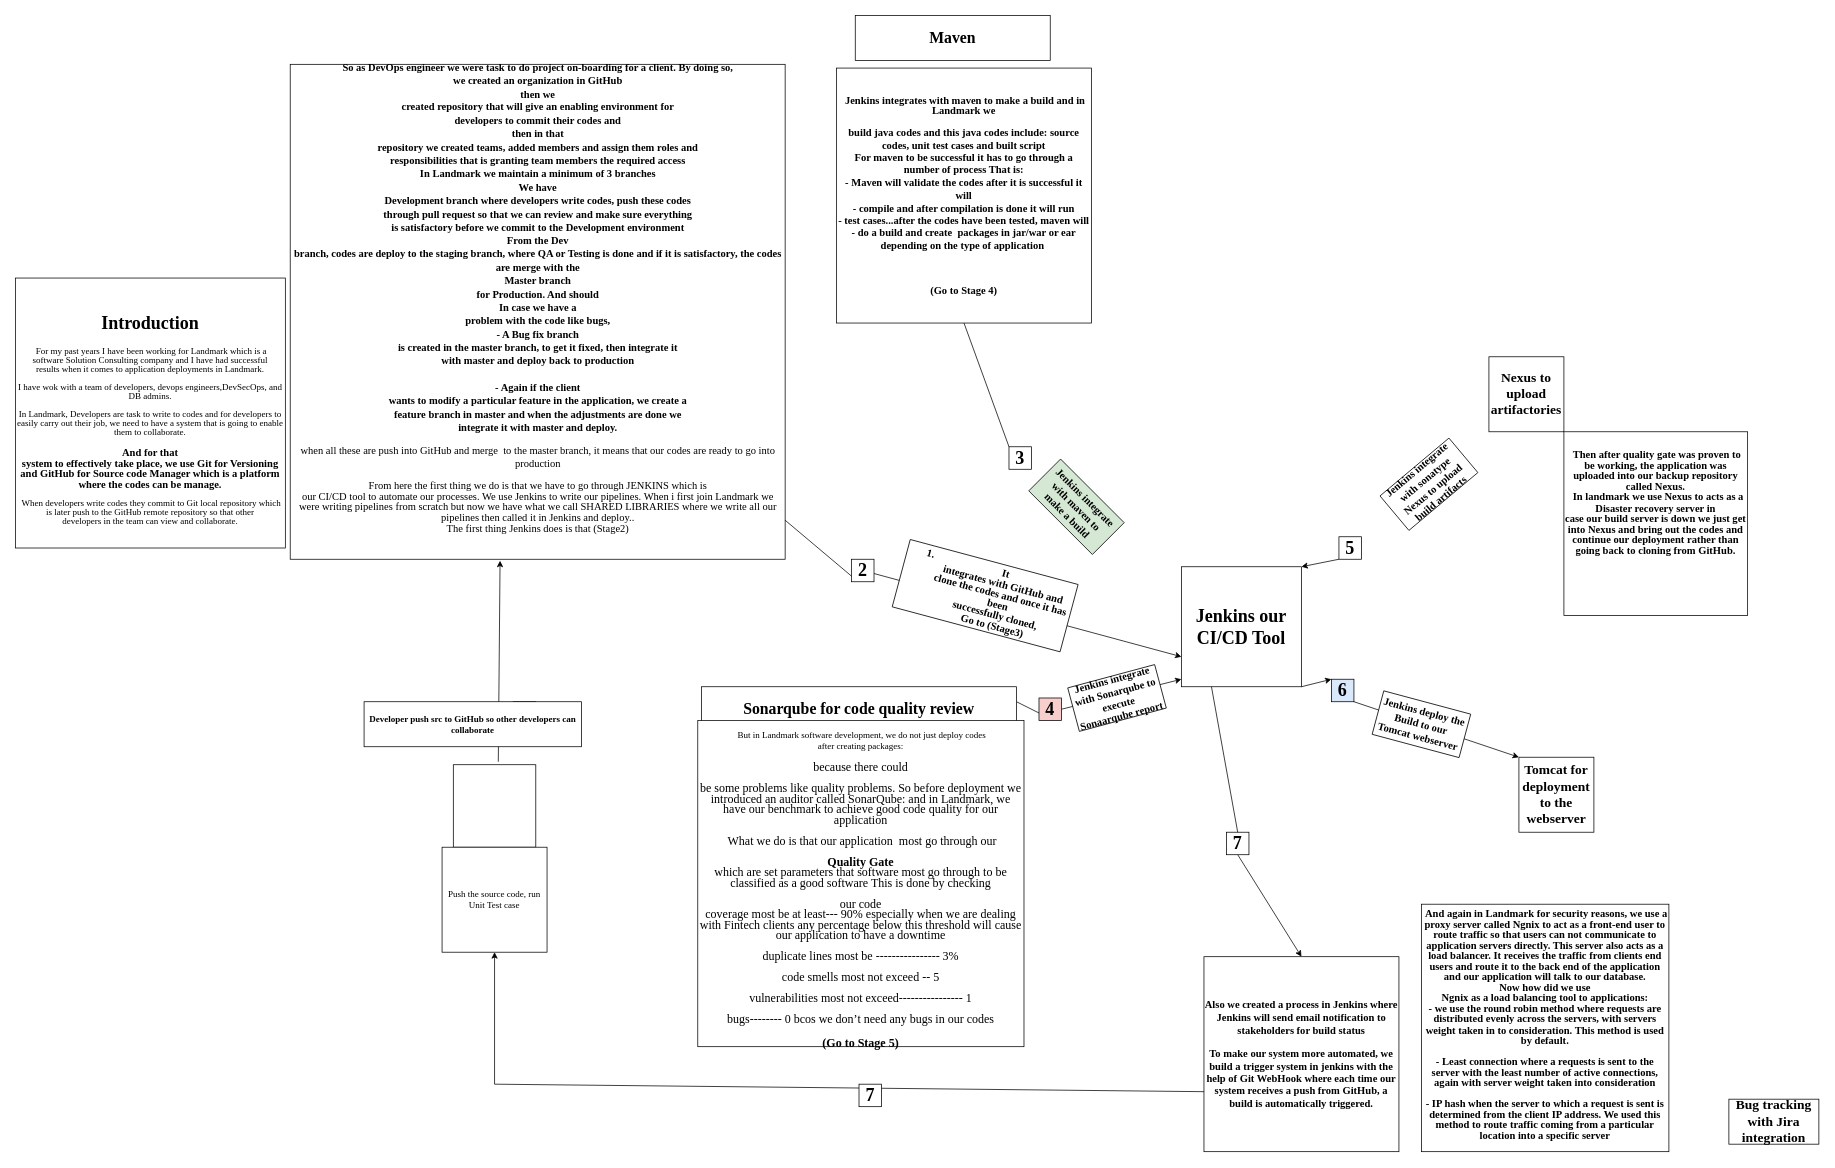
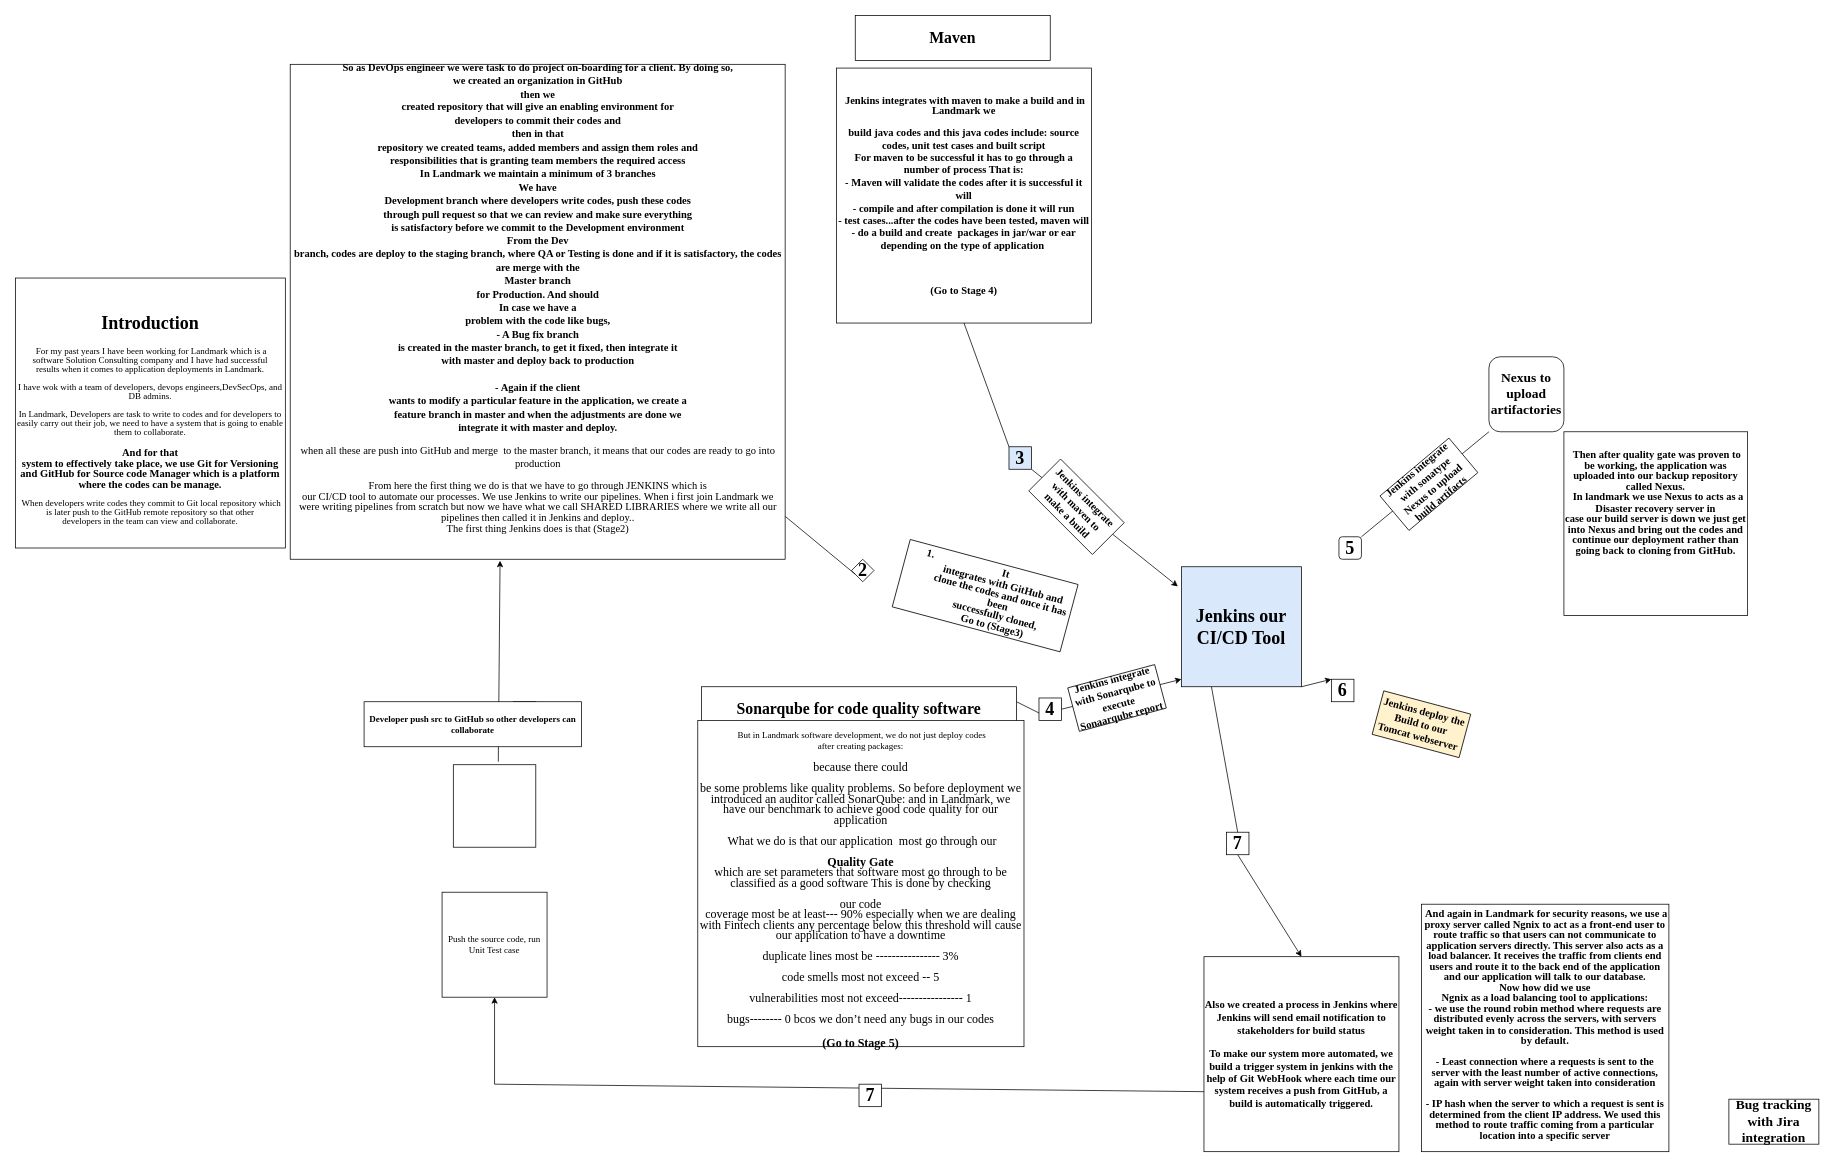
(1527, 394) -> (1527, 394)
(1020, 458) -> (1020, 458)
(1077, 507) -> (1077, 507)
none -> (1378, 523)
(1350, 548) -> (1350, 548)
none -> (1143, 558)
(1323, 562) -> none
(863, 570) -> (863, 570)
(1242, 627) -> (1242, 627)
(1122, 640) -> none
(1343, 690) -> (1343, 690)
(859, 709) -> (859, 709)
(1050, 709) -> (1050, 709)
(1422, 724) -> (1422, 724)
(1489, 747) -> none
(1557, 795) -> none
(495, 900) -> (495, 945)
